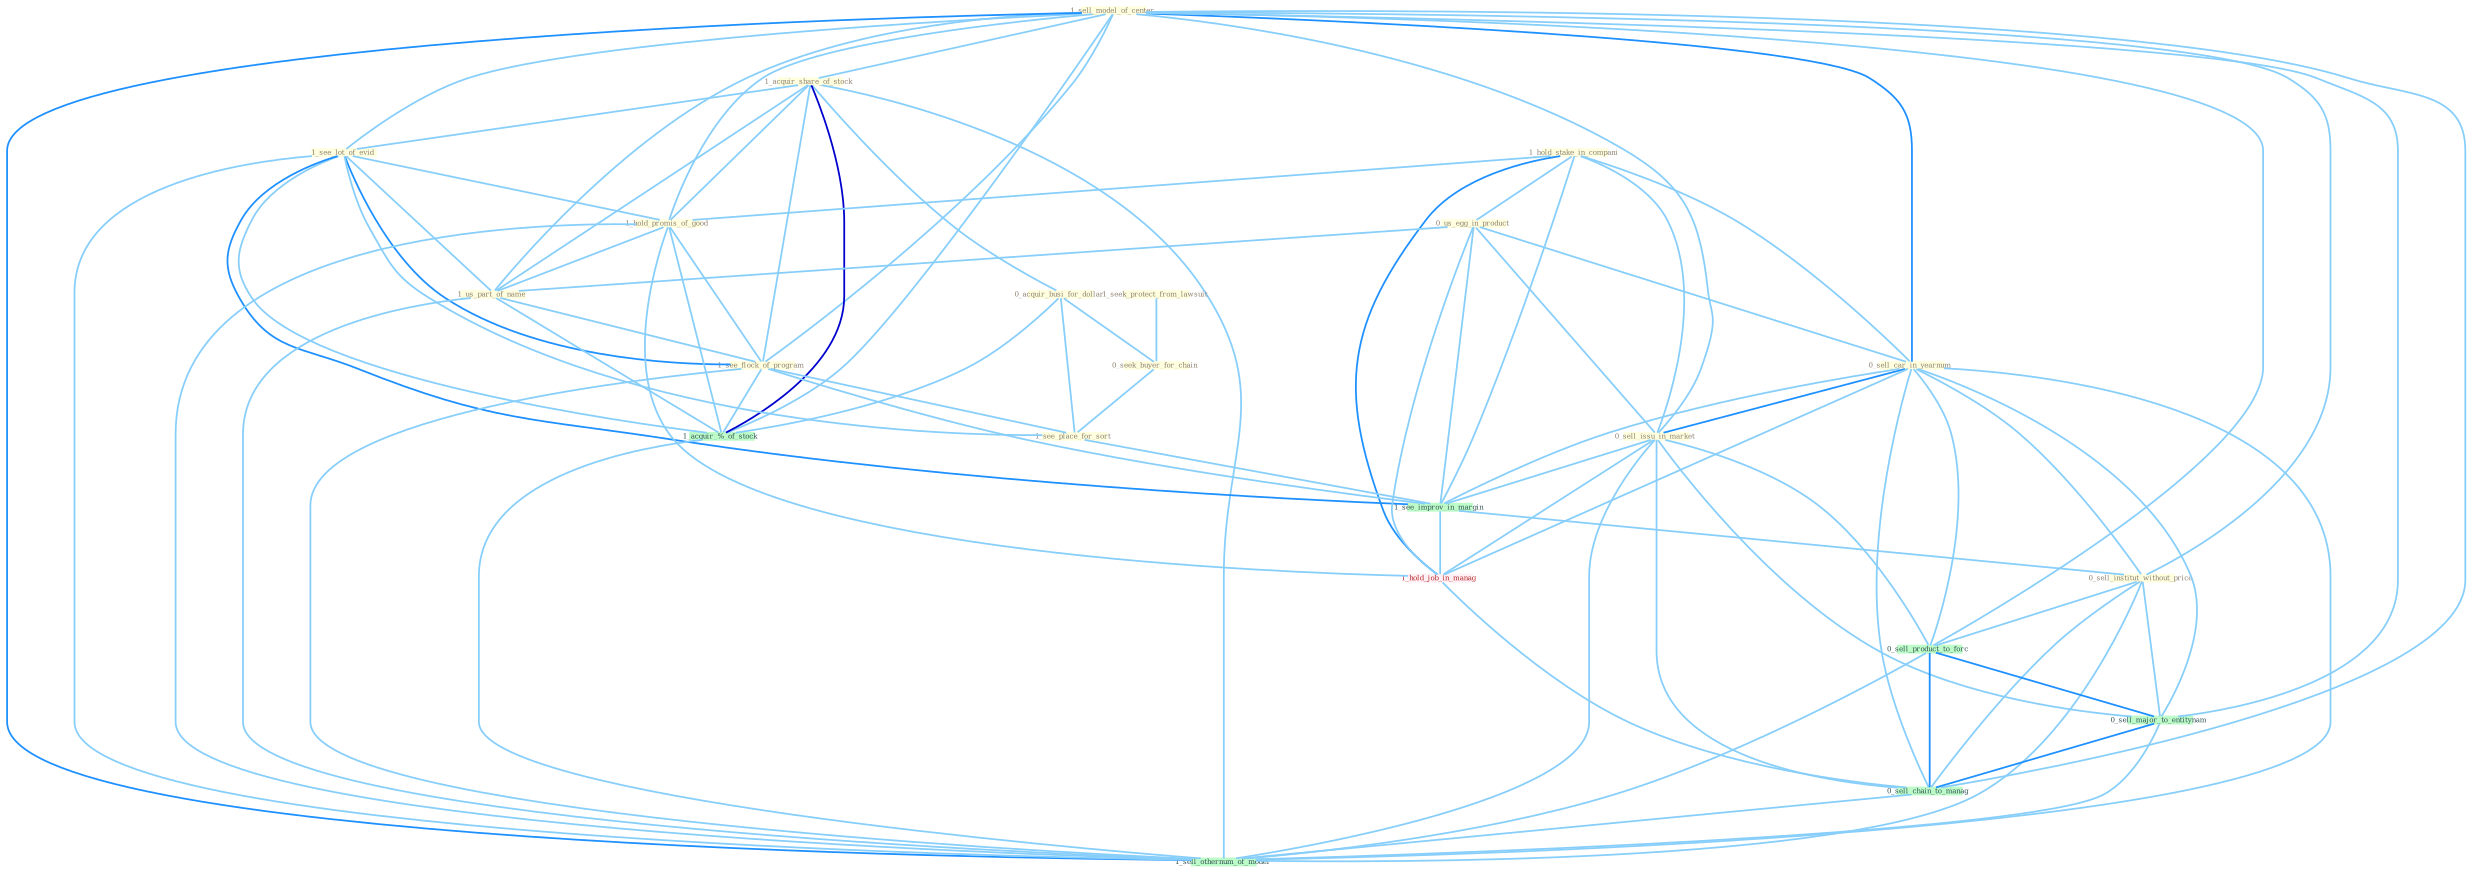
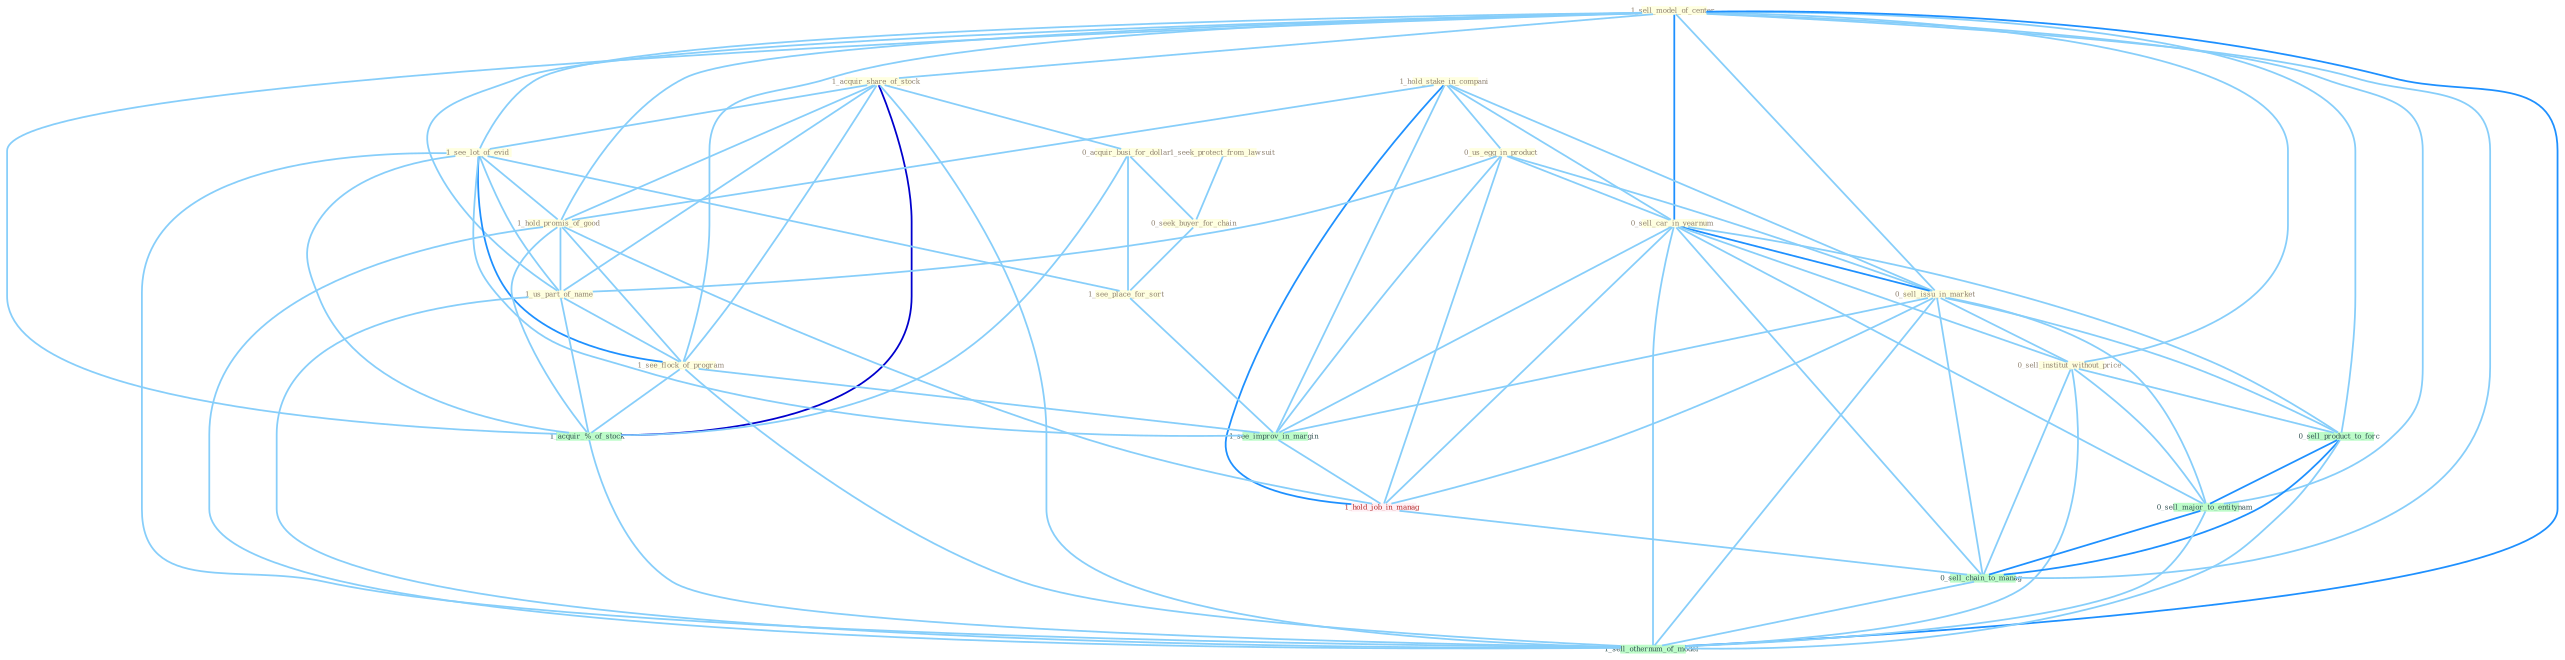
(919, 401) -> none
(743, 449) -> (786, 403)
(1792, 543) -> (1995, 325)
